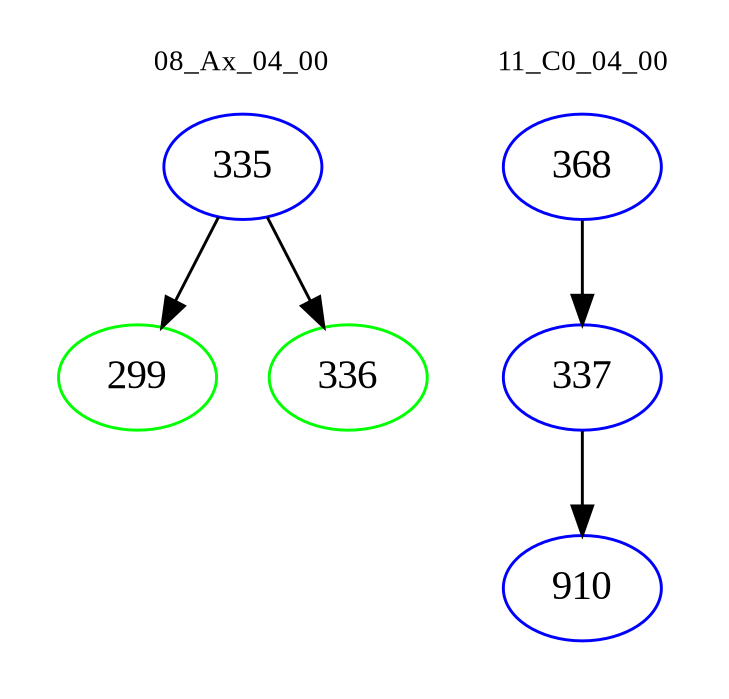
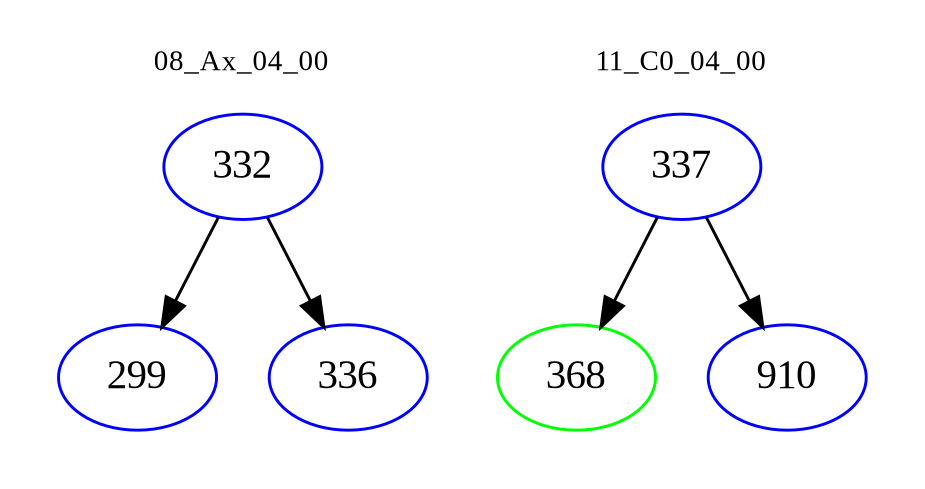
(243, 167) -> (243, 167)
(582, 167) -> (576, 378)
(582, 258) -> (636, 259)
(138, 378) -> (138, 378)
(348, 378) -> (348, 378)
